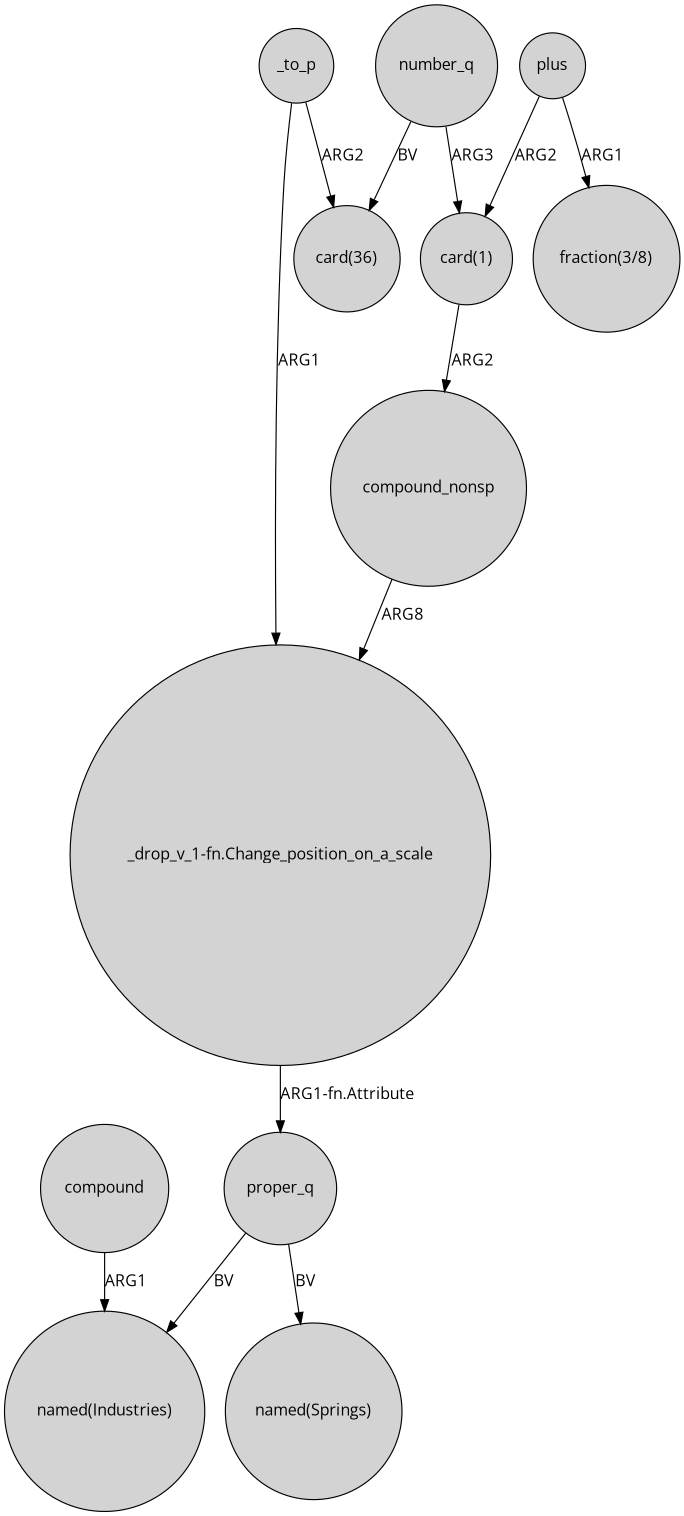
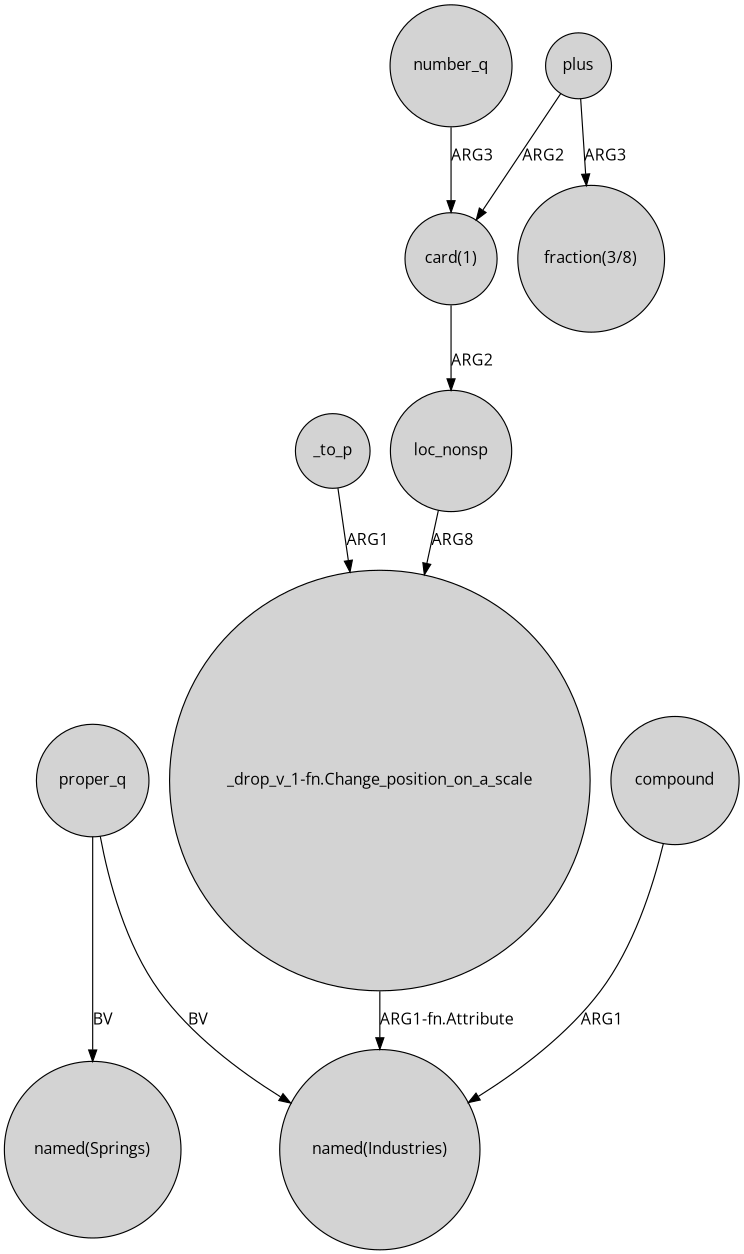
(603, 156) -> (606, 156)
(347, 259) -> none
(429, 488) -> (451, 451)
(280, 1093) -> (380, 1014)
